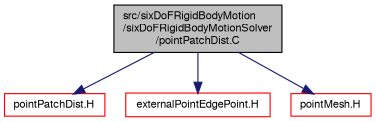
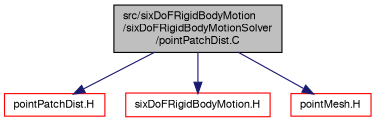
(198, 105) -> (198, 105)
